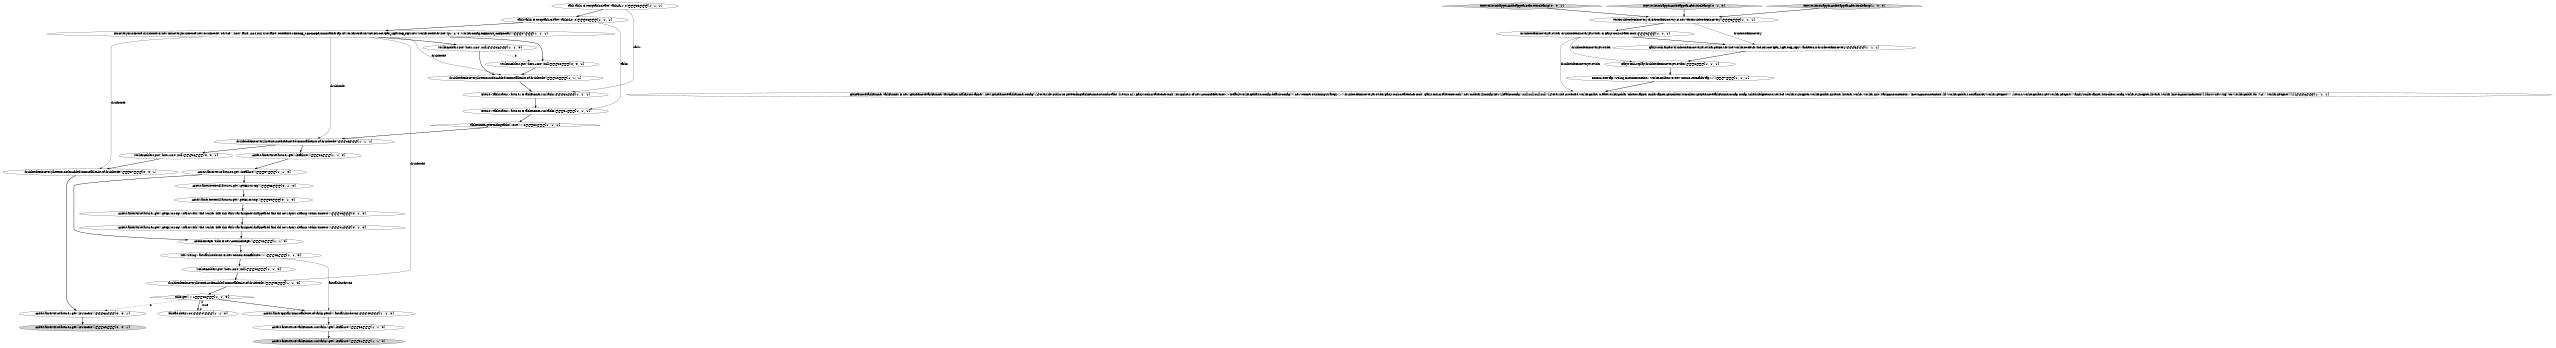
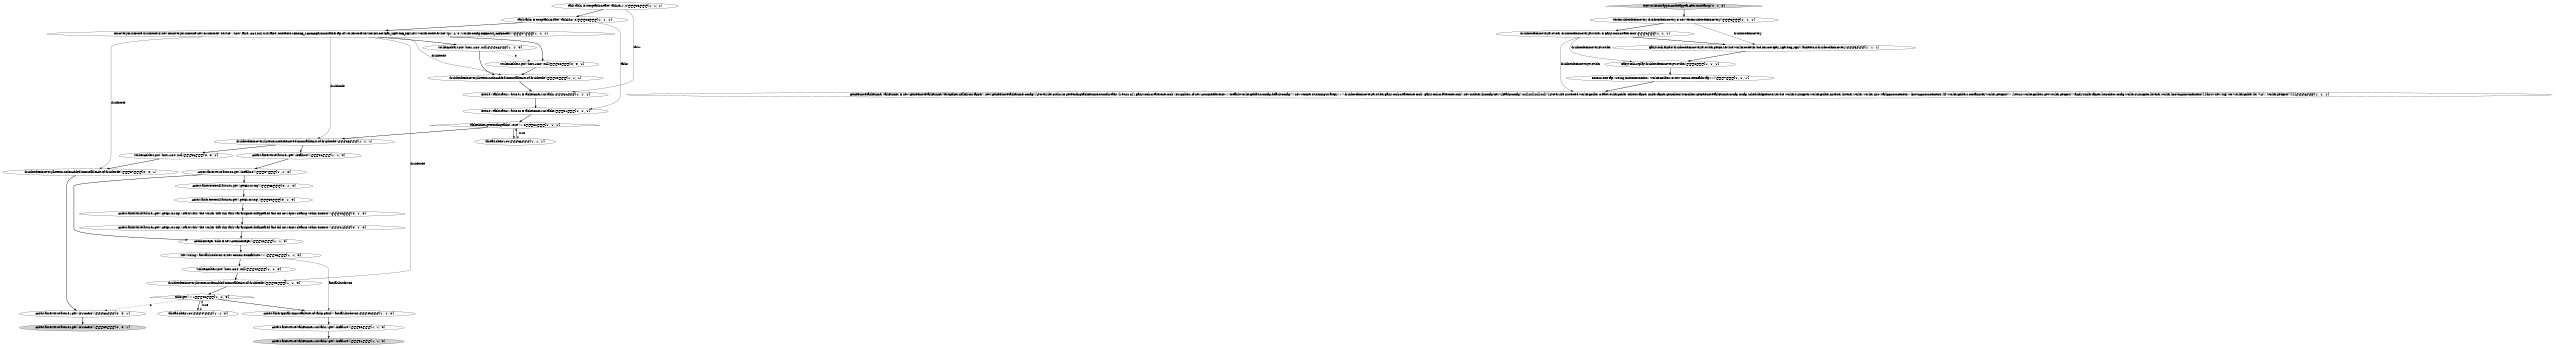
(1522, 6) -> none
(1844, 6) -> none
none -> (515, 142)
